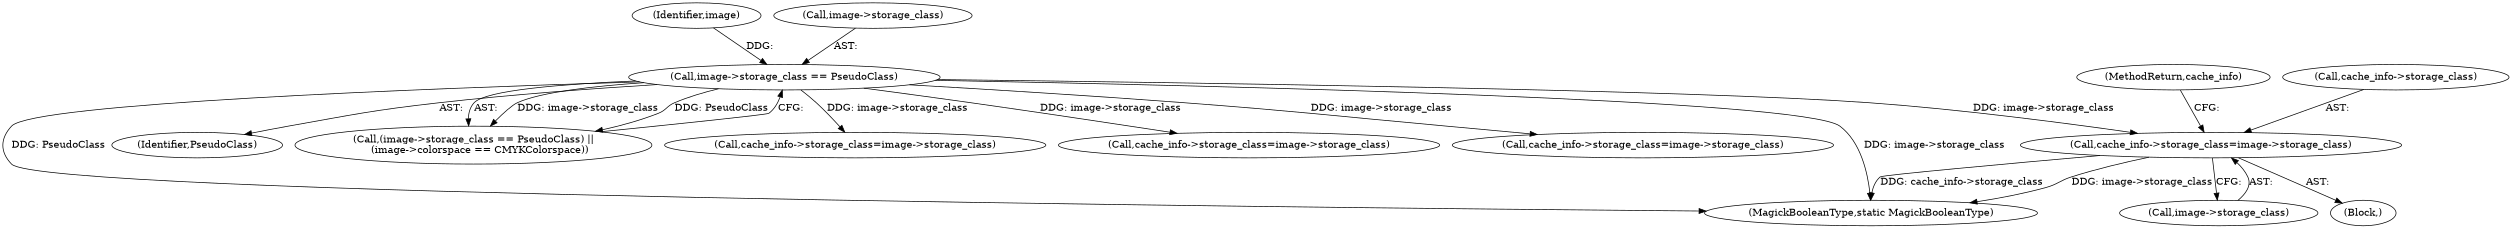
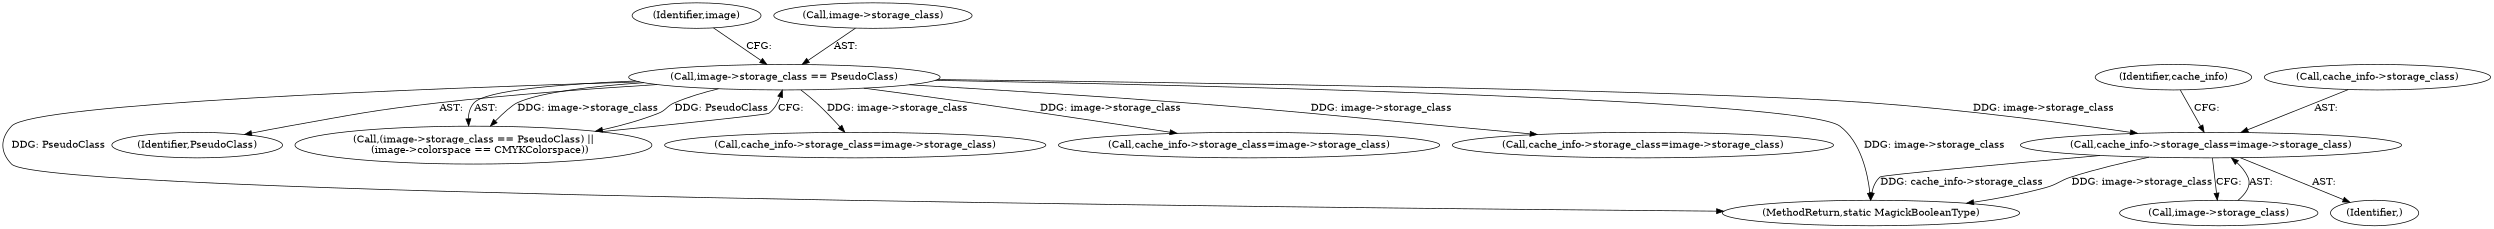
(761, 46) -> (761, 46)
(2173, 77) -> (2173, 77)
(1871, 213) -> (1871, 213)
(2363, 213) -> (2375, 213)
